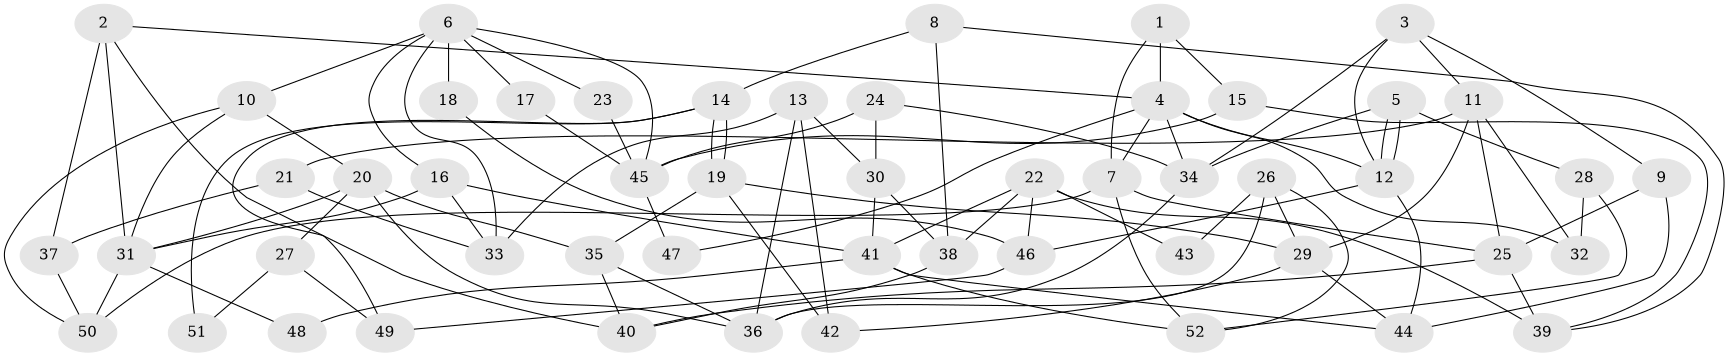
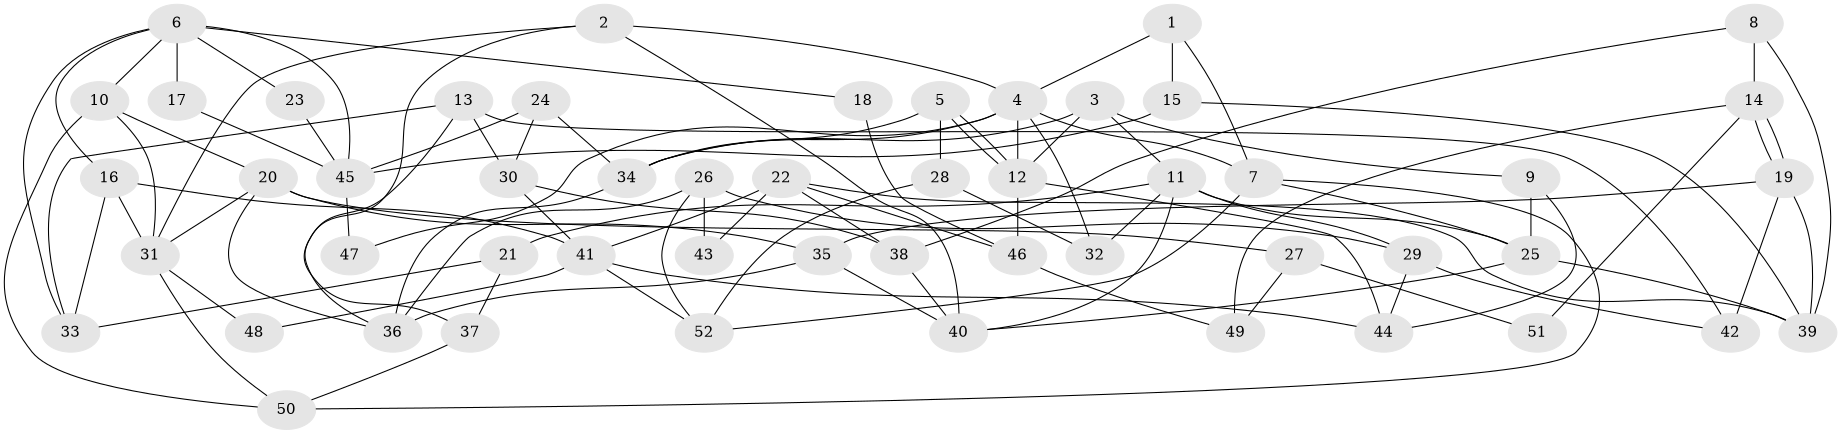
(1038, 215) -> (1812, 254)
none -> (1116, 289)
